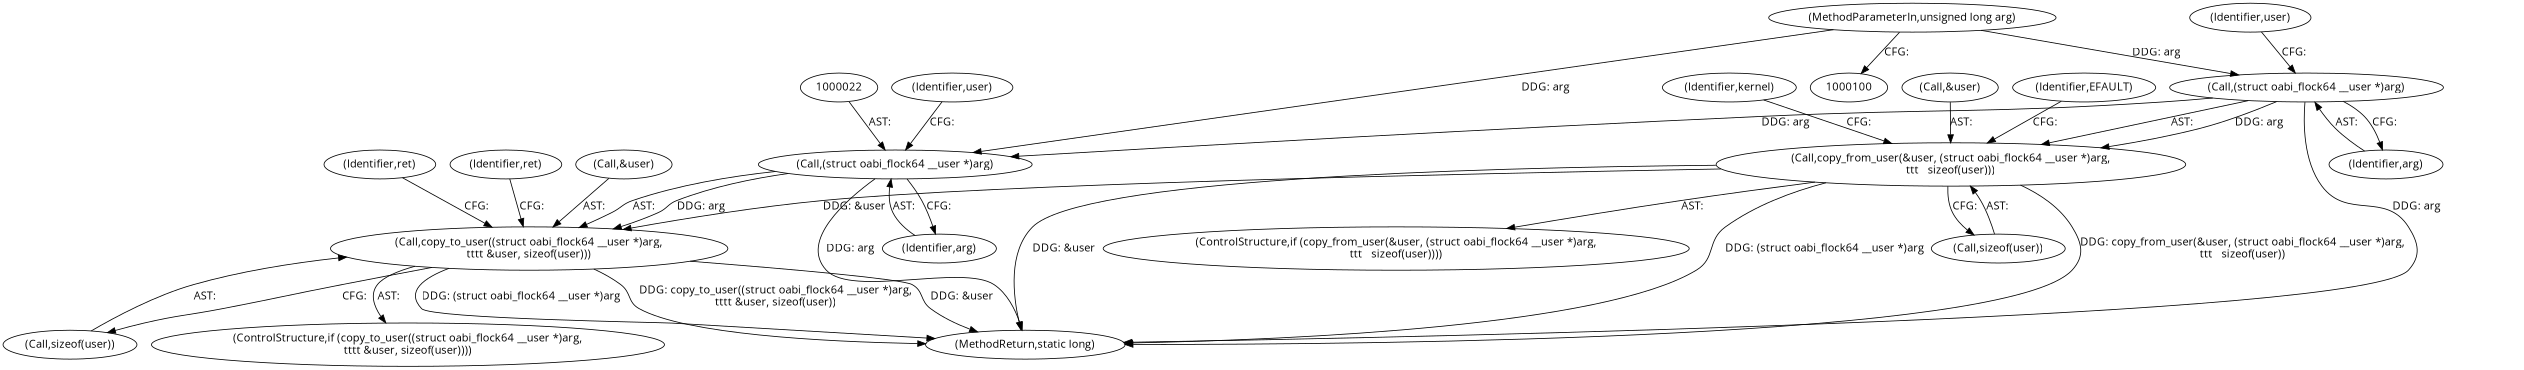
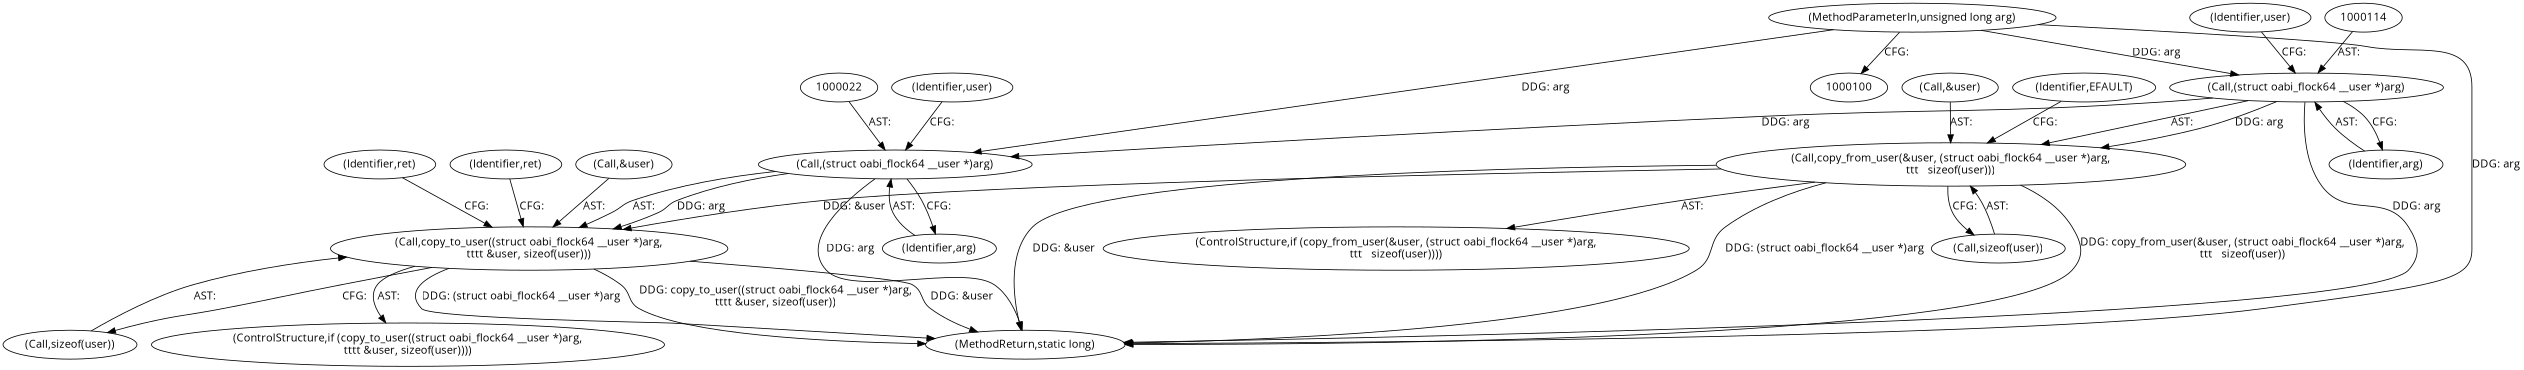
none -> (2364, 18)
(1729, 88) -> none
none -> (2121, 321)
